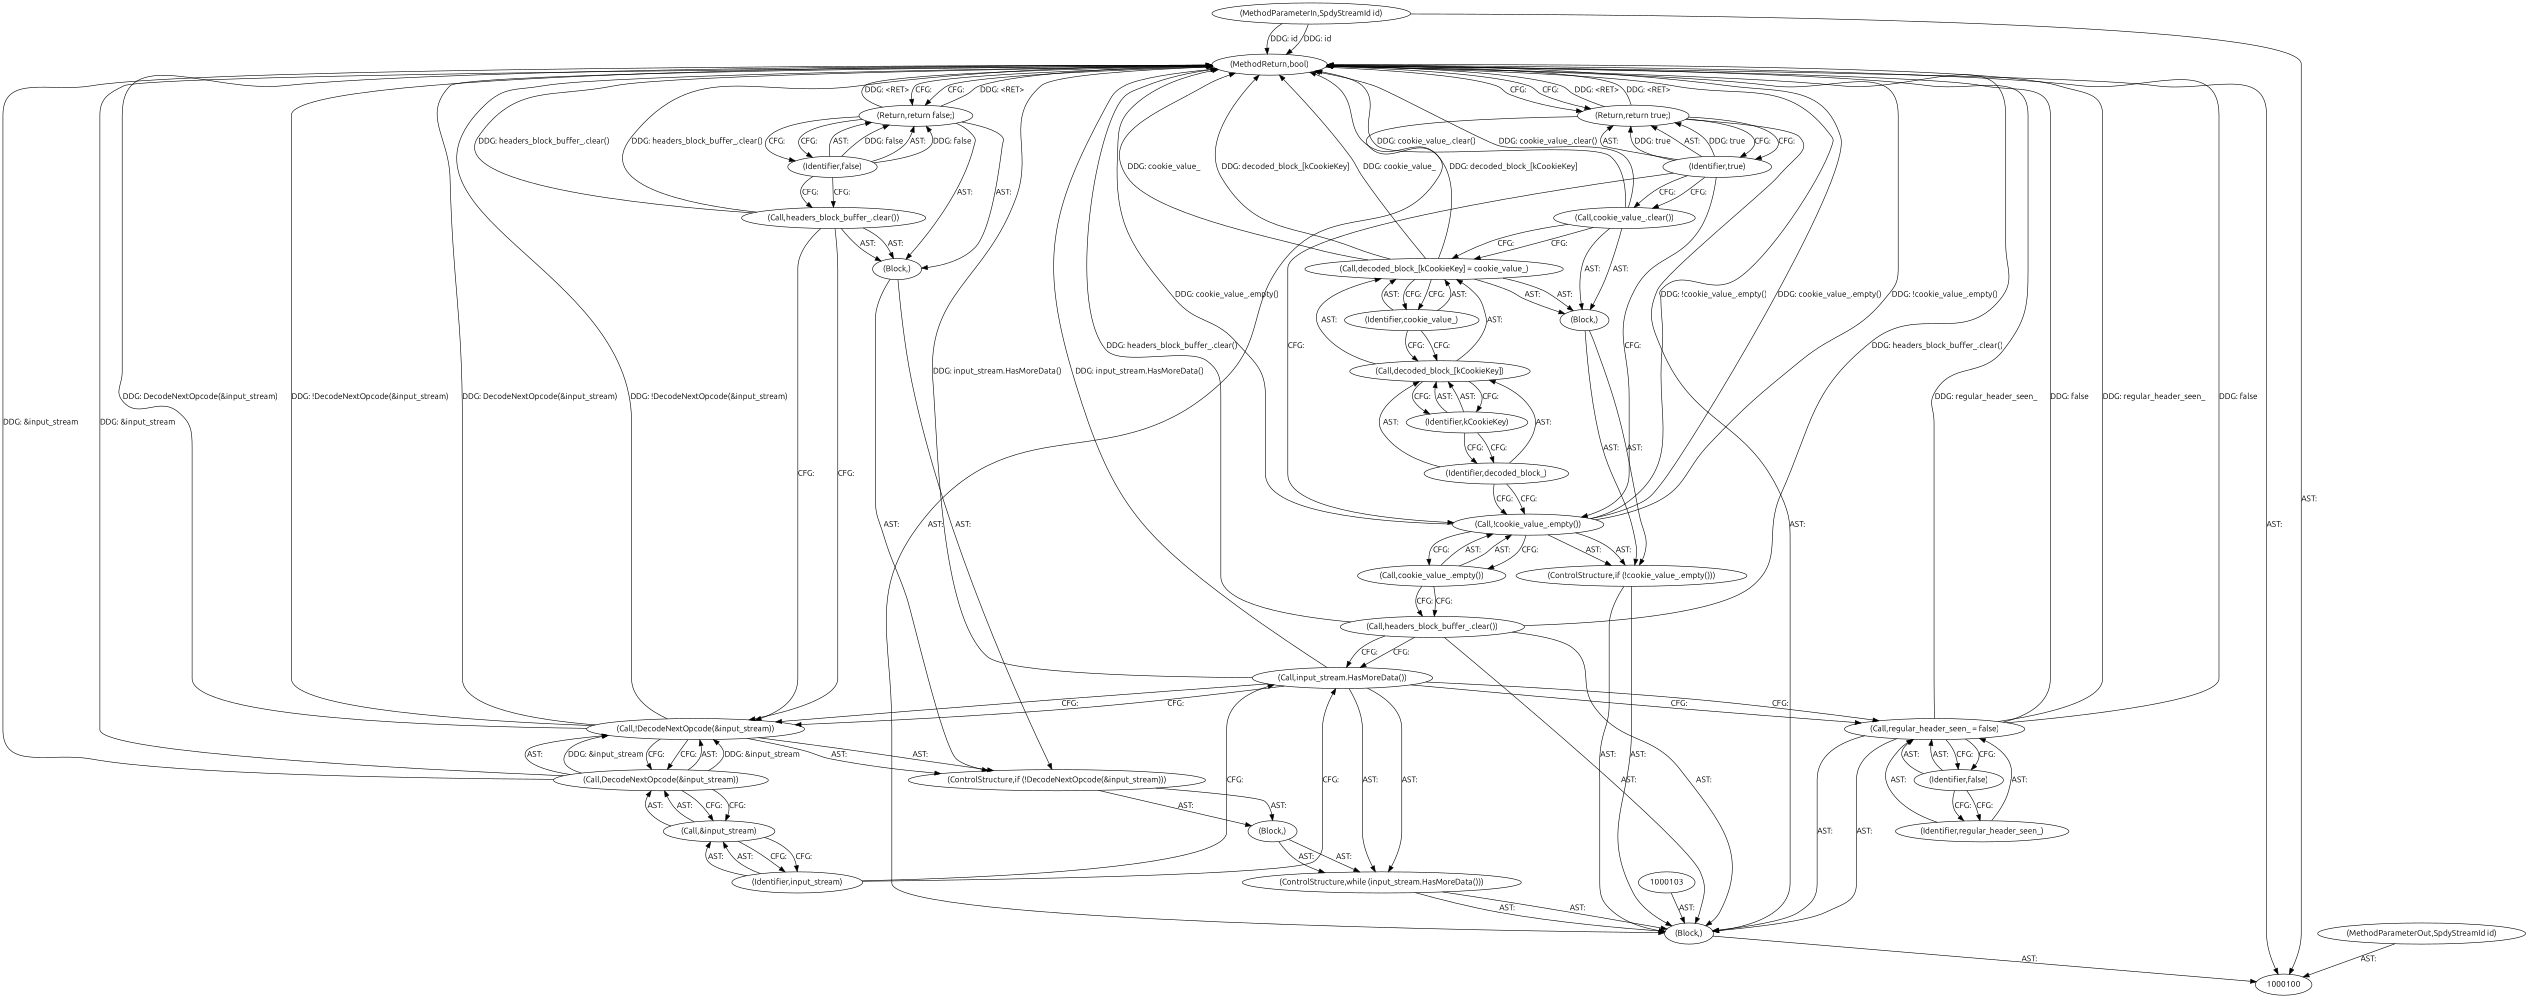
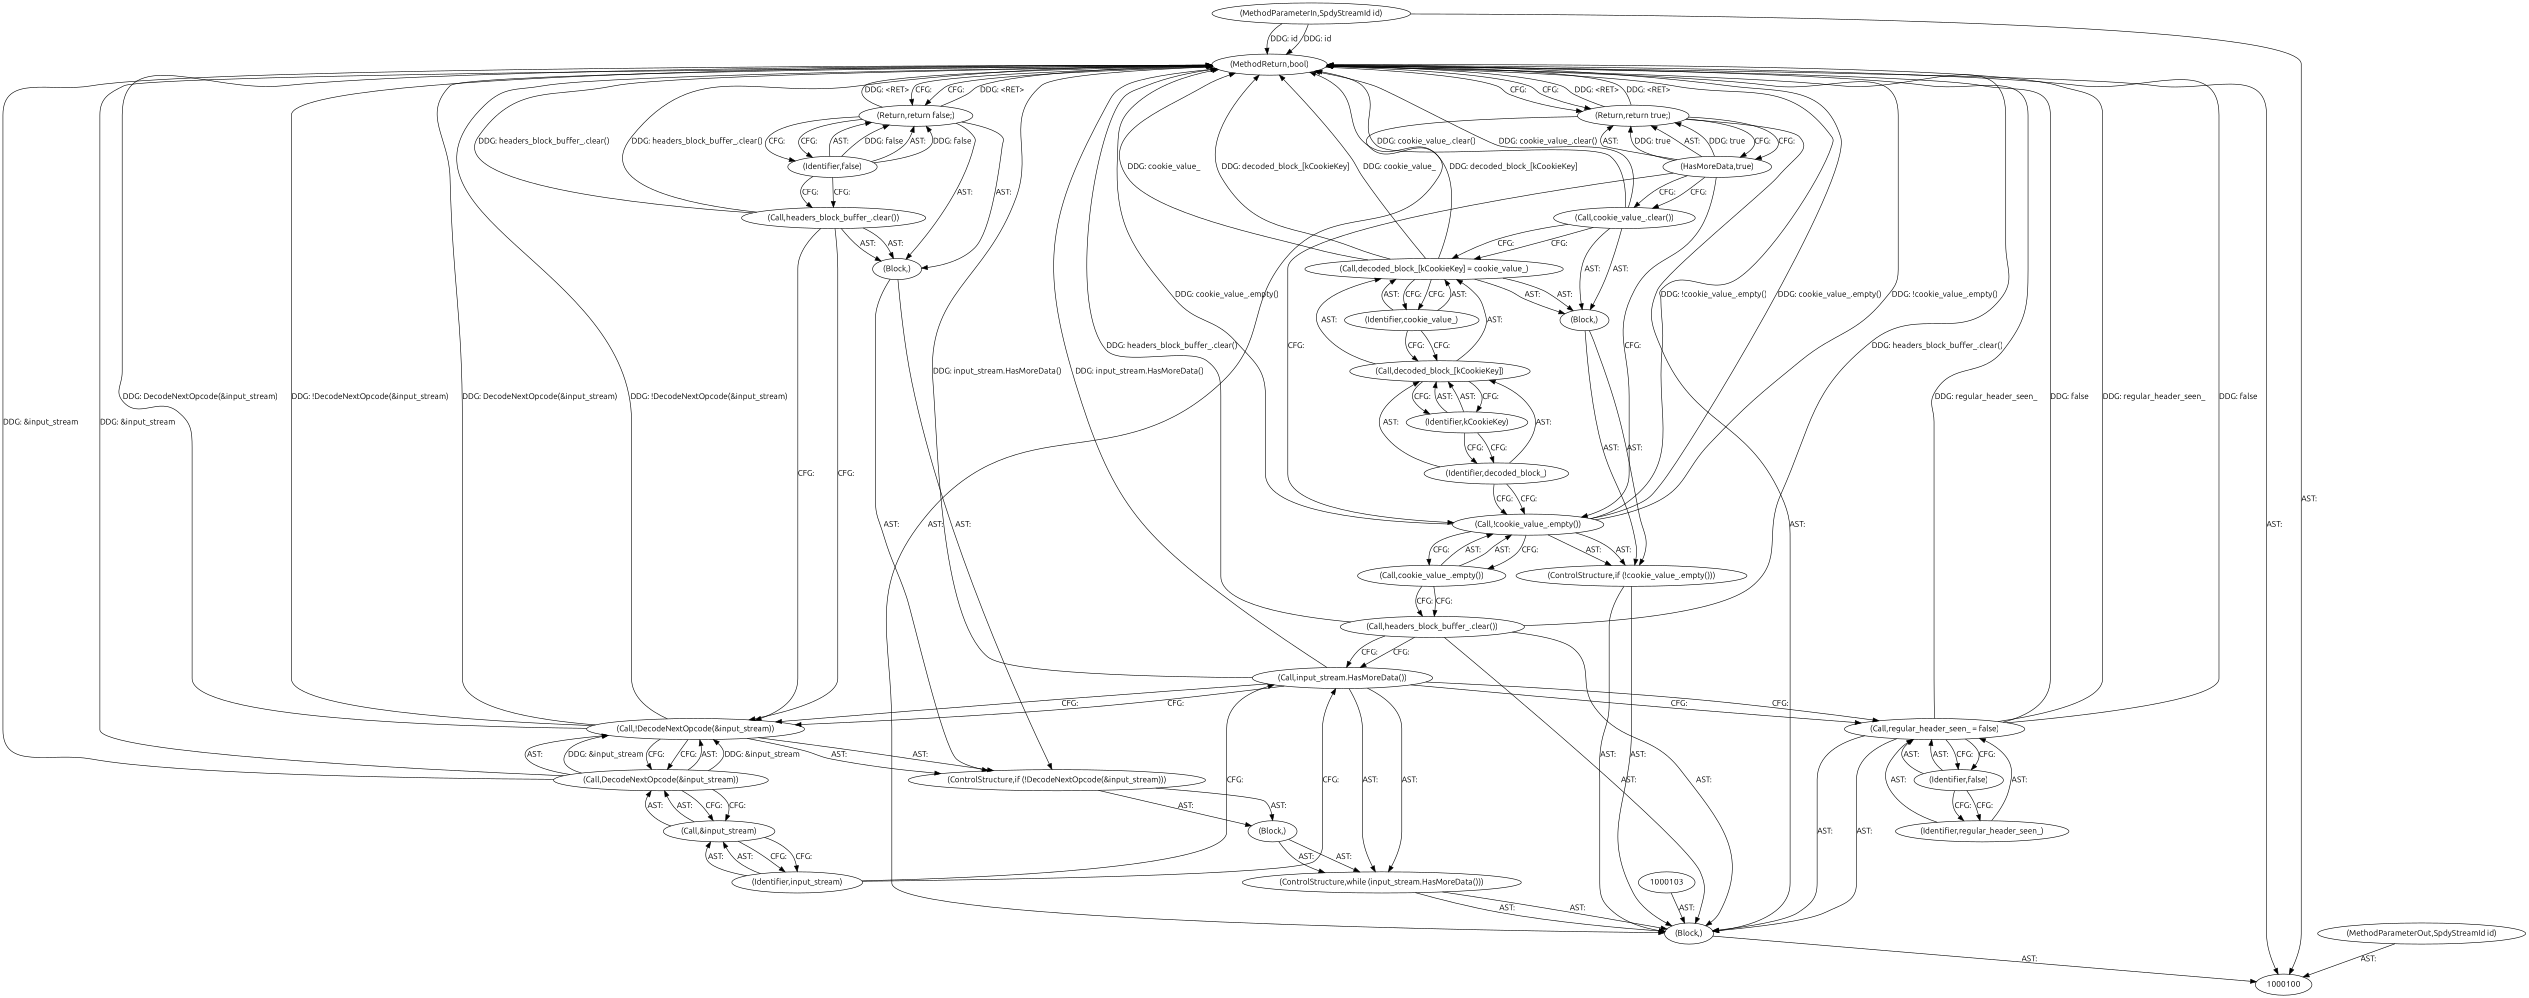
(1717, 167) -> (1717, 167)
